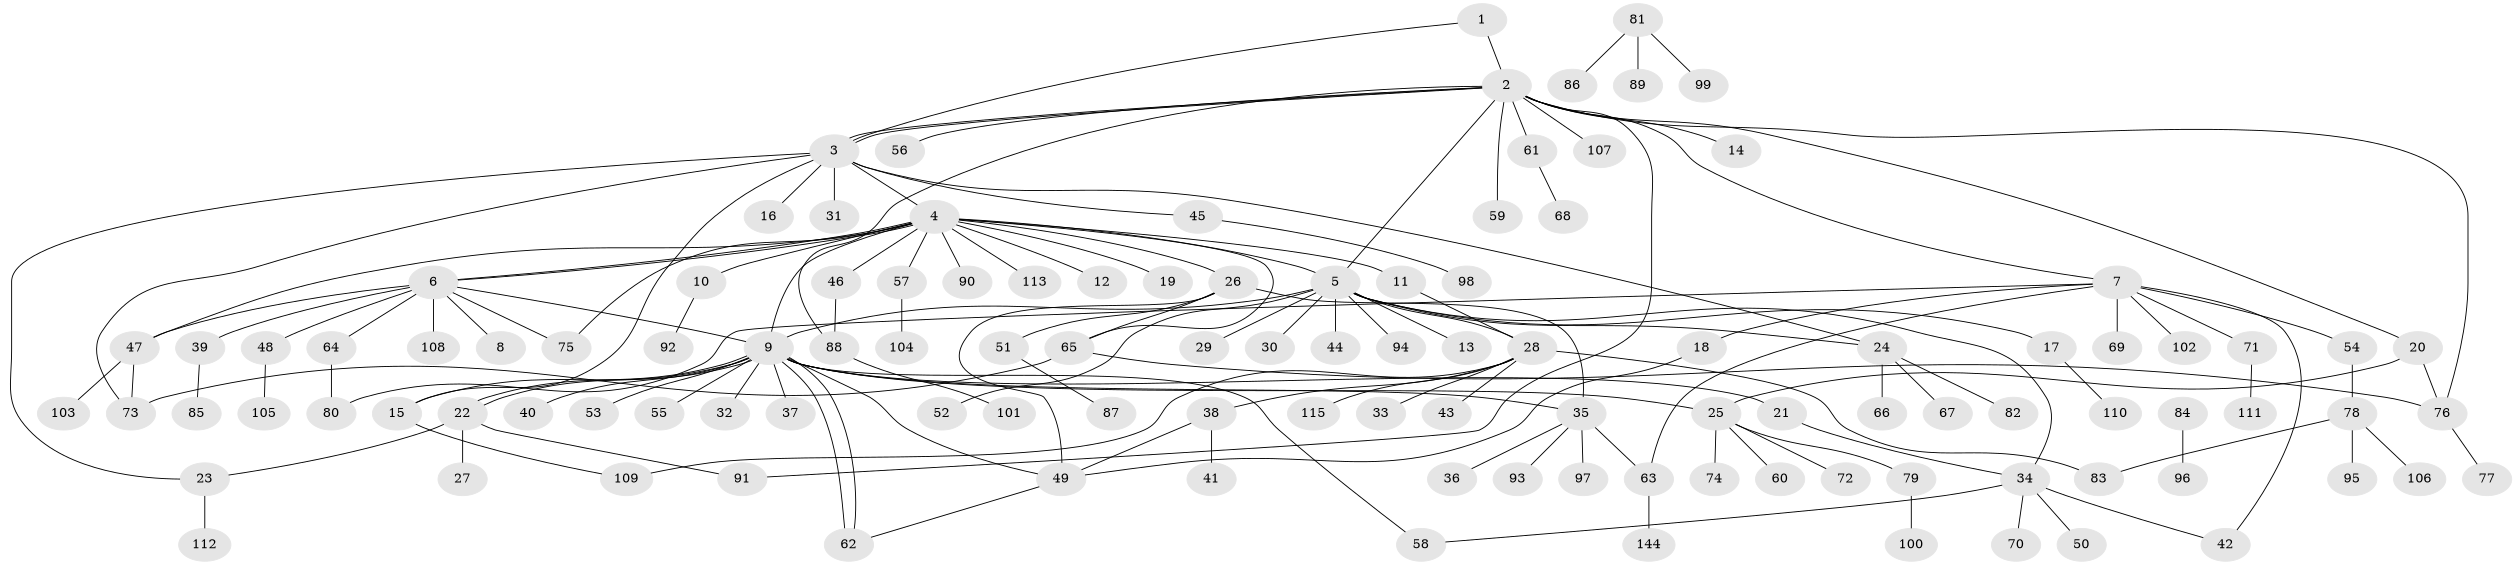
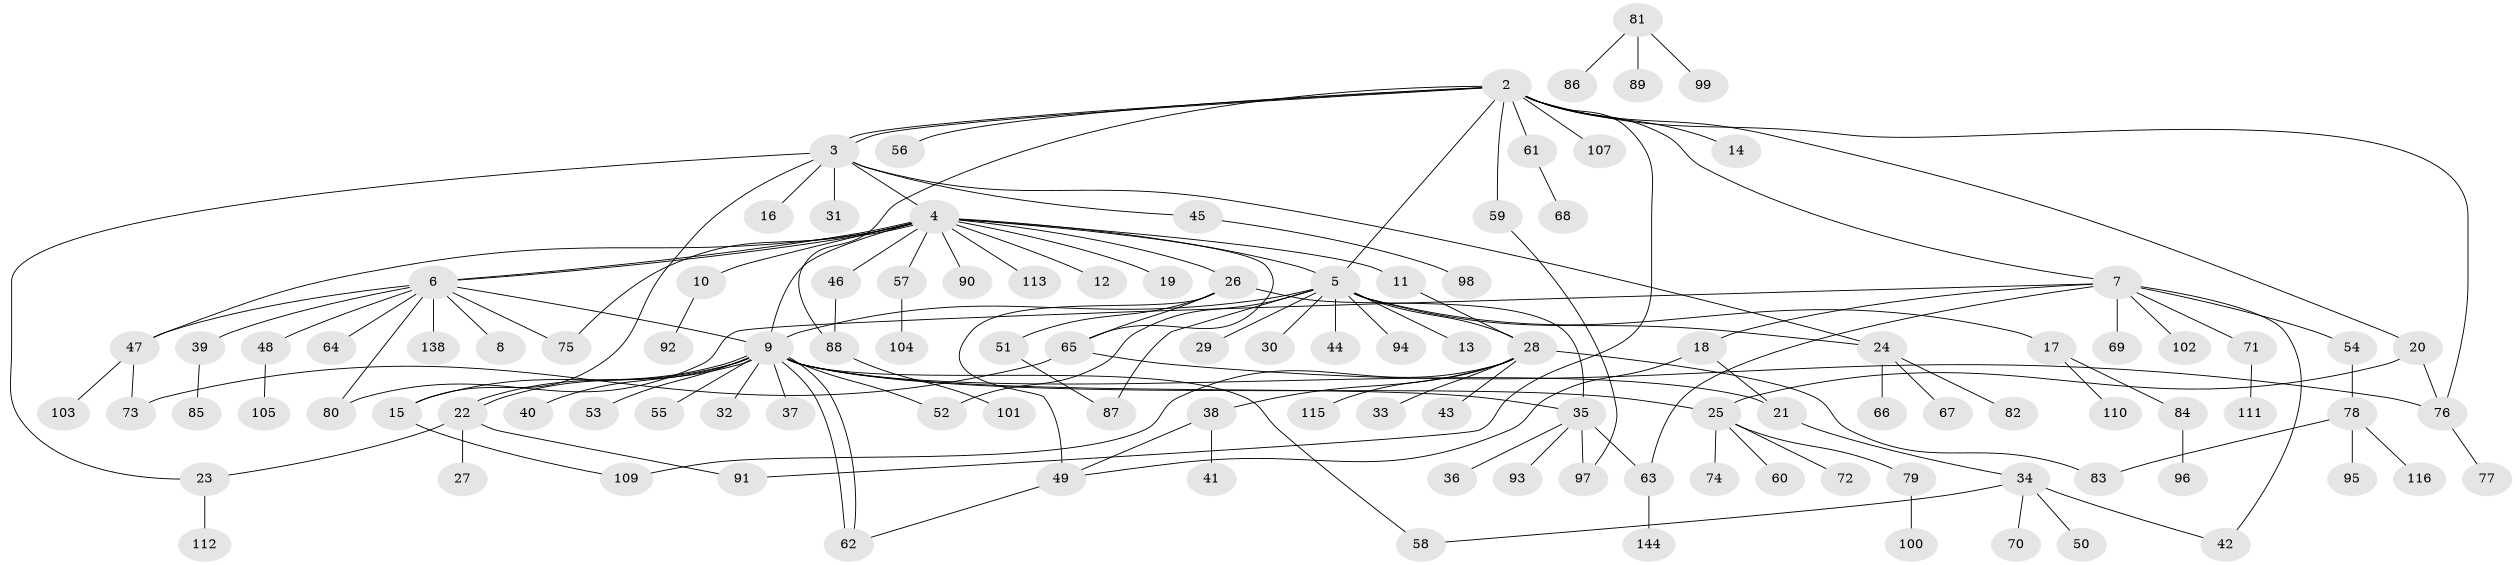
(1482, 20) -> none
(410, 226) -> none
(1706, 309) -> (1201, 323)
none -> (1593, 339)
(433, 348) -> (433, 348)
none -> (2113, 379)
(331, 381) -> (383, 348)
none -> (1746, 384)
(907, 429) -> (855, 382)
(2420, 479) -> (2420, 479)
